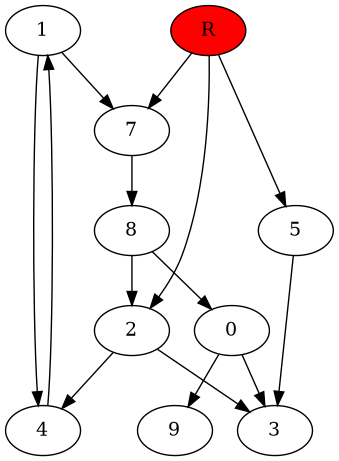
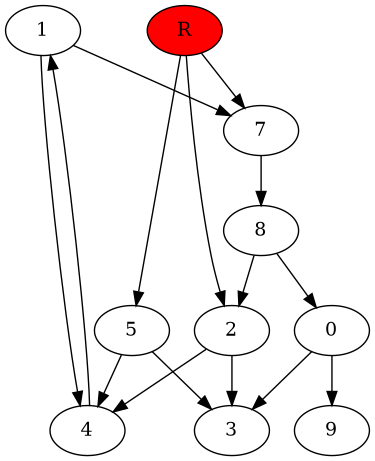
none -> (113, 374)
